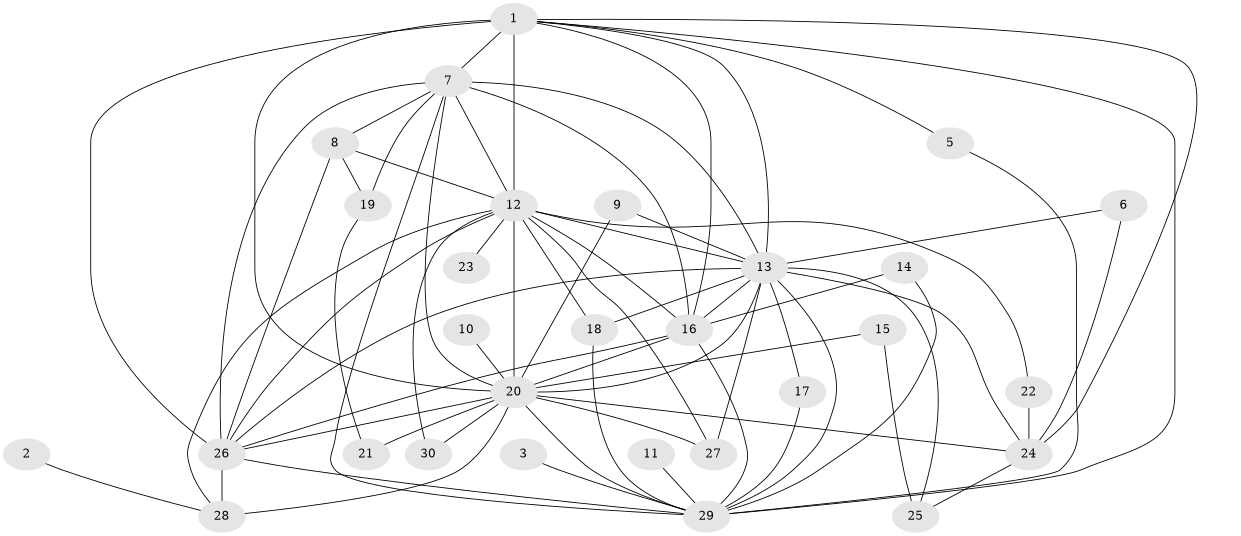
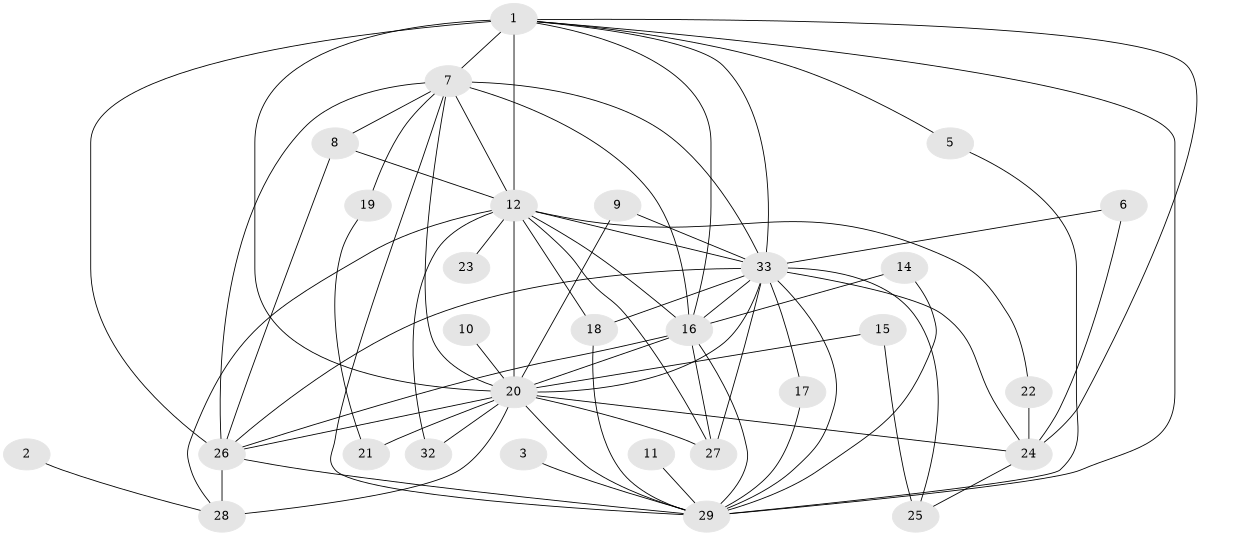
(352, 175) -> none
(765, 268) -> (765, 268)
(345, 306) -> none
none -> (701, 392)
(428, 454) -> (428, 454)
